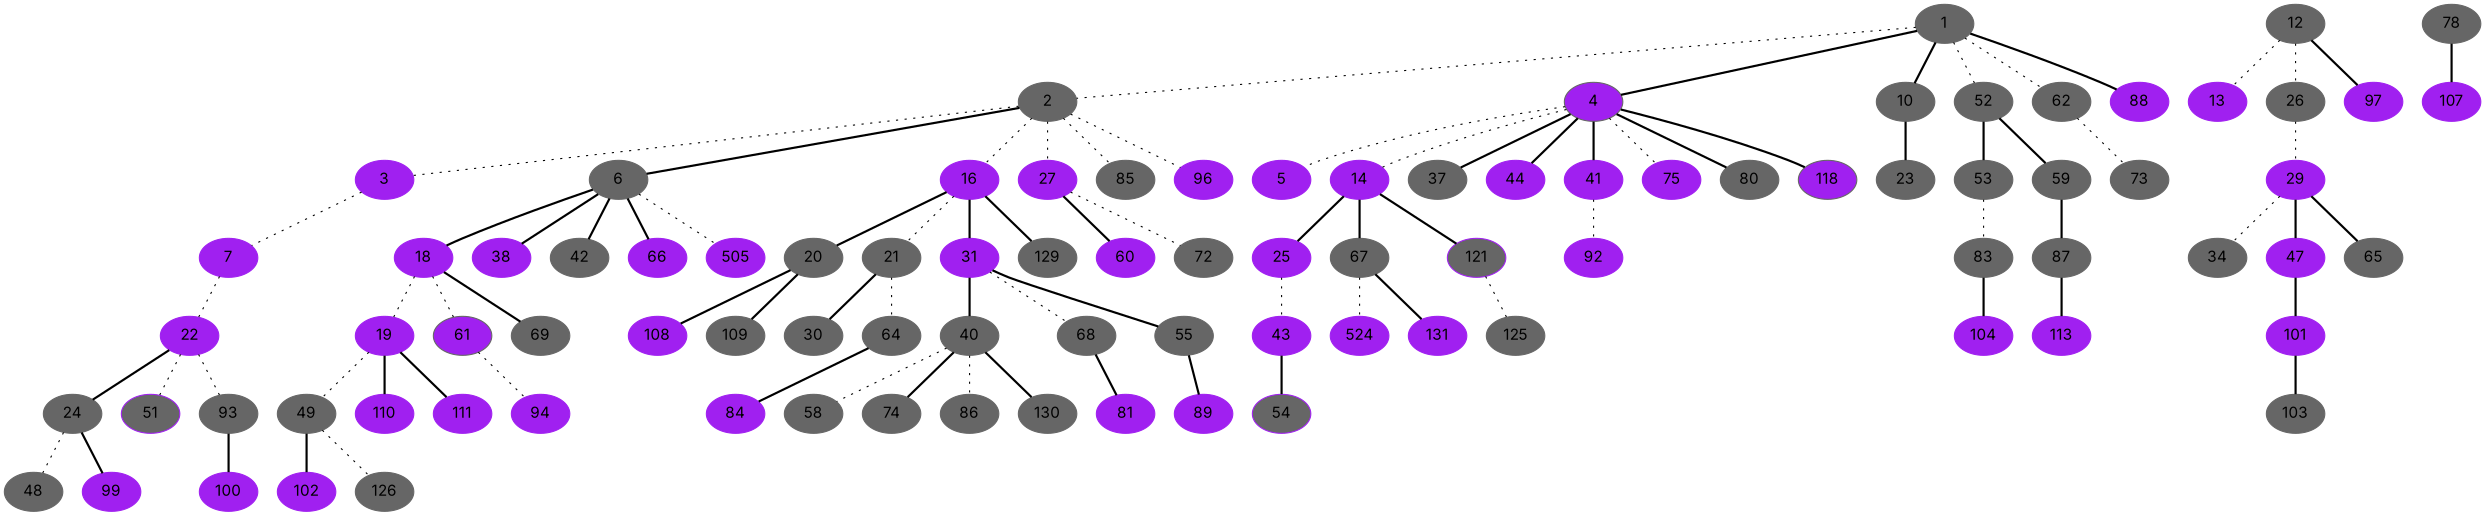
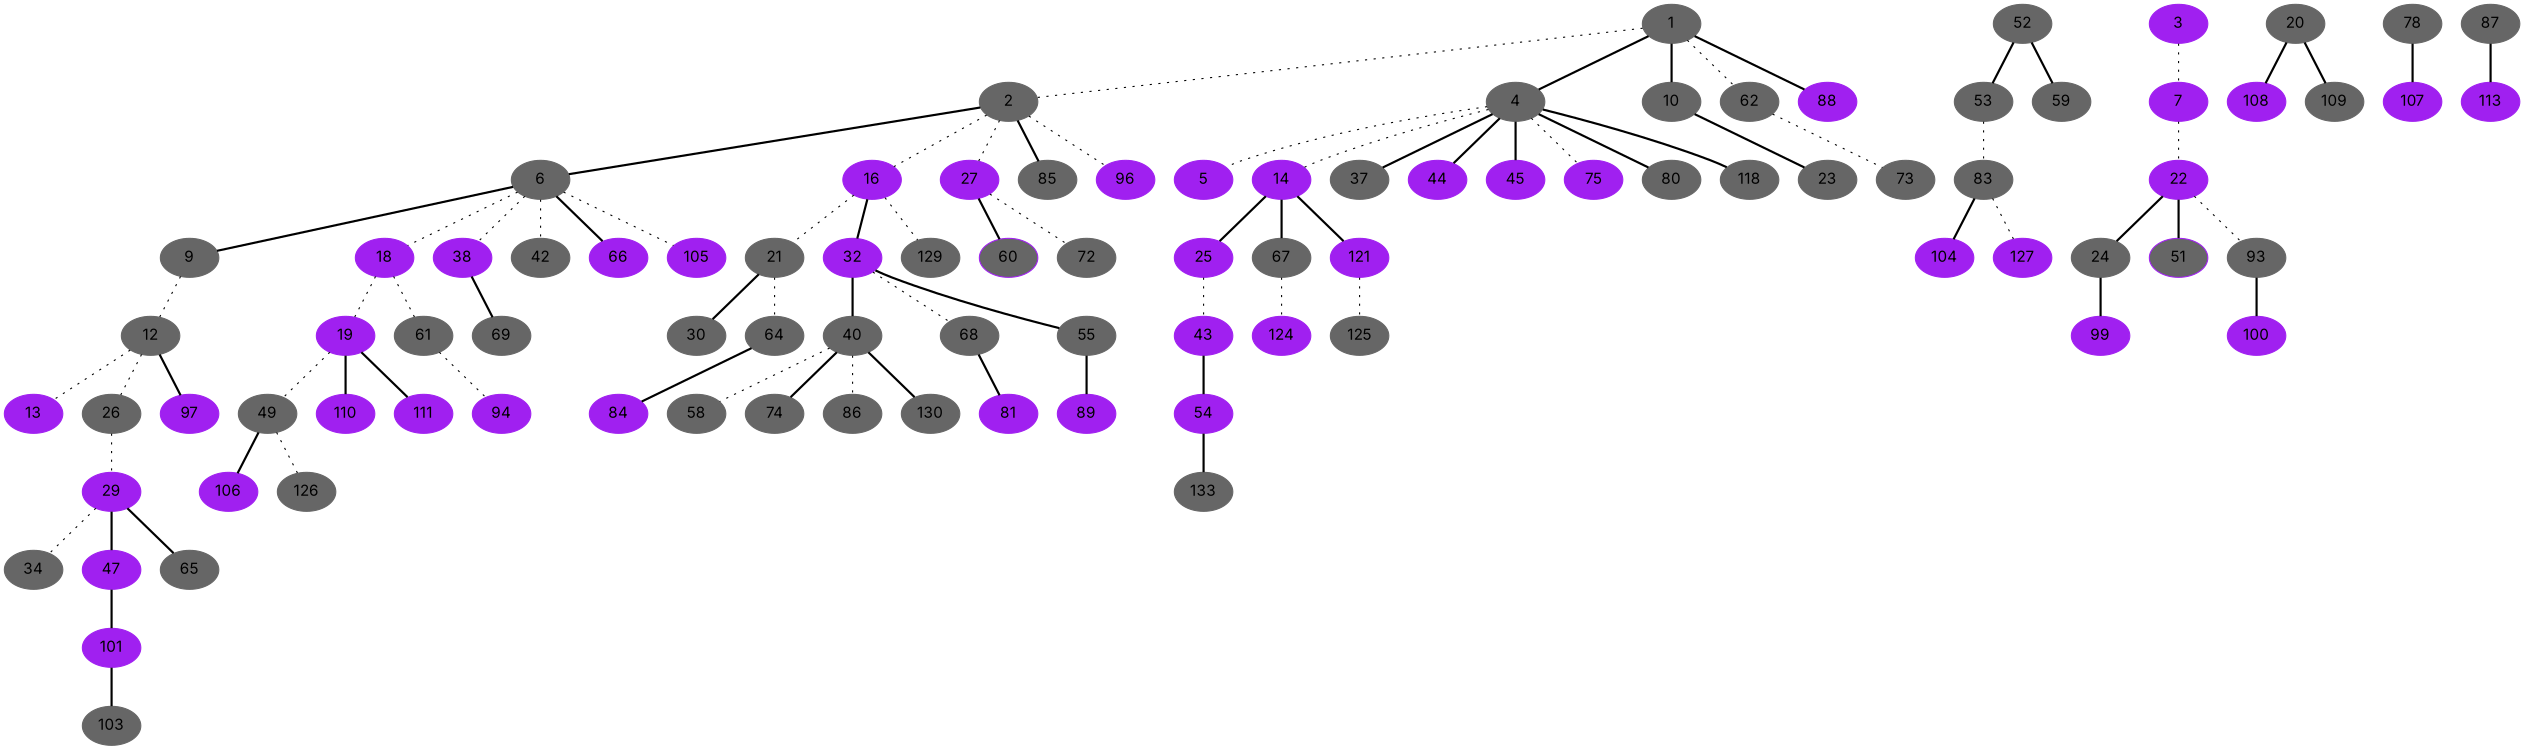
(1964, 63) -> none
(1594, 102) -> (1516, 102)
(716, 141) -> none
(1086, 141) -> (1028, 141)
(1594, 180) -> (1516, 180)
(1828, 180) -> (1750, 180)
(519, 216) -> (463, 219)
(560, 219) -> (502, 219)
(599, 219) -> (541, 219)
(892, 219) -> none
(1008, 219) -> (901, 219)
(2062, 219) -> none
none -> (190, 258)
(736, 258) -> (697, 258)
(970, 258) -> (853, 258)
(1126, 258) -> (1009, 258)
(1477, 258) -> (1360, 258)
(1594, 258) -> none
none -> (2023, 258)
(482, 297) -> (482, 297)
(463, 336) -> (424, 336)
(1360, 336) -> (1282, 336)
(1438, 336) -> none
(170, 375) -> (2179, 219)
(1282, 414) -> (1204, 414)
(34, 492) -> none
(307, 492) -> (229, 492)
none -> (1204, 492)
